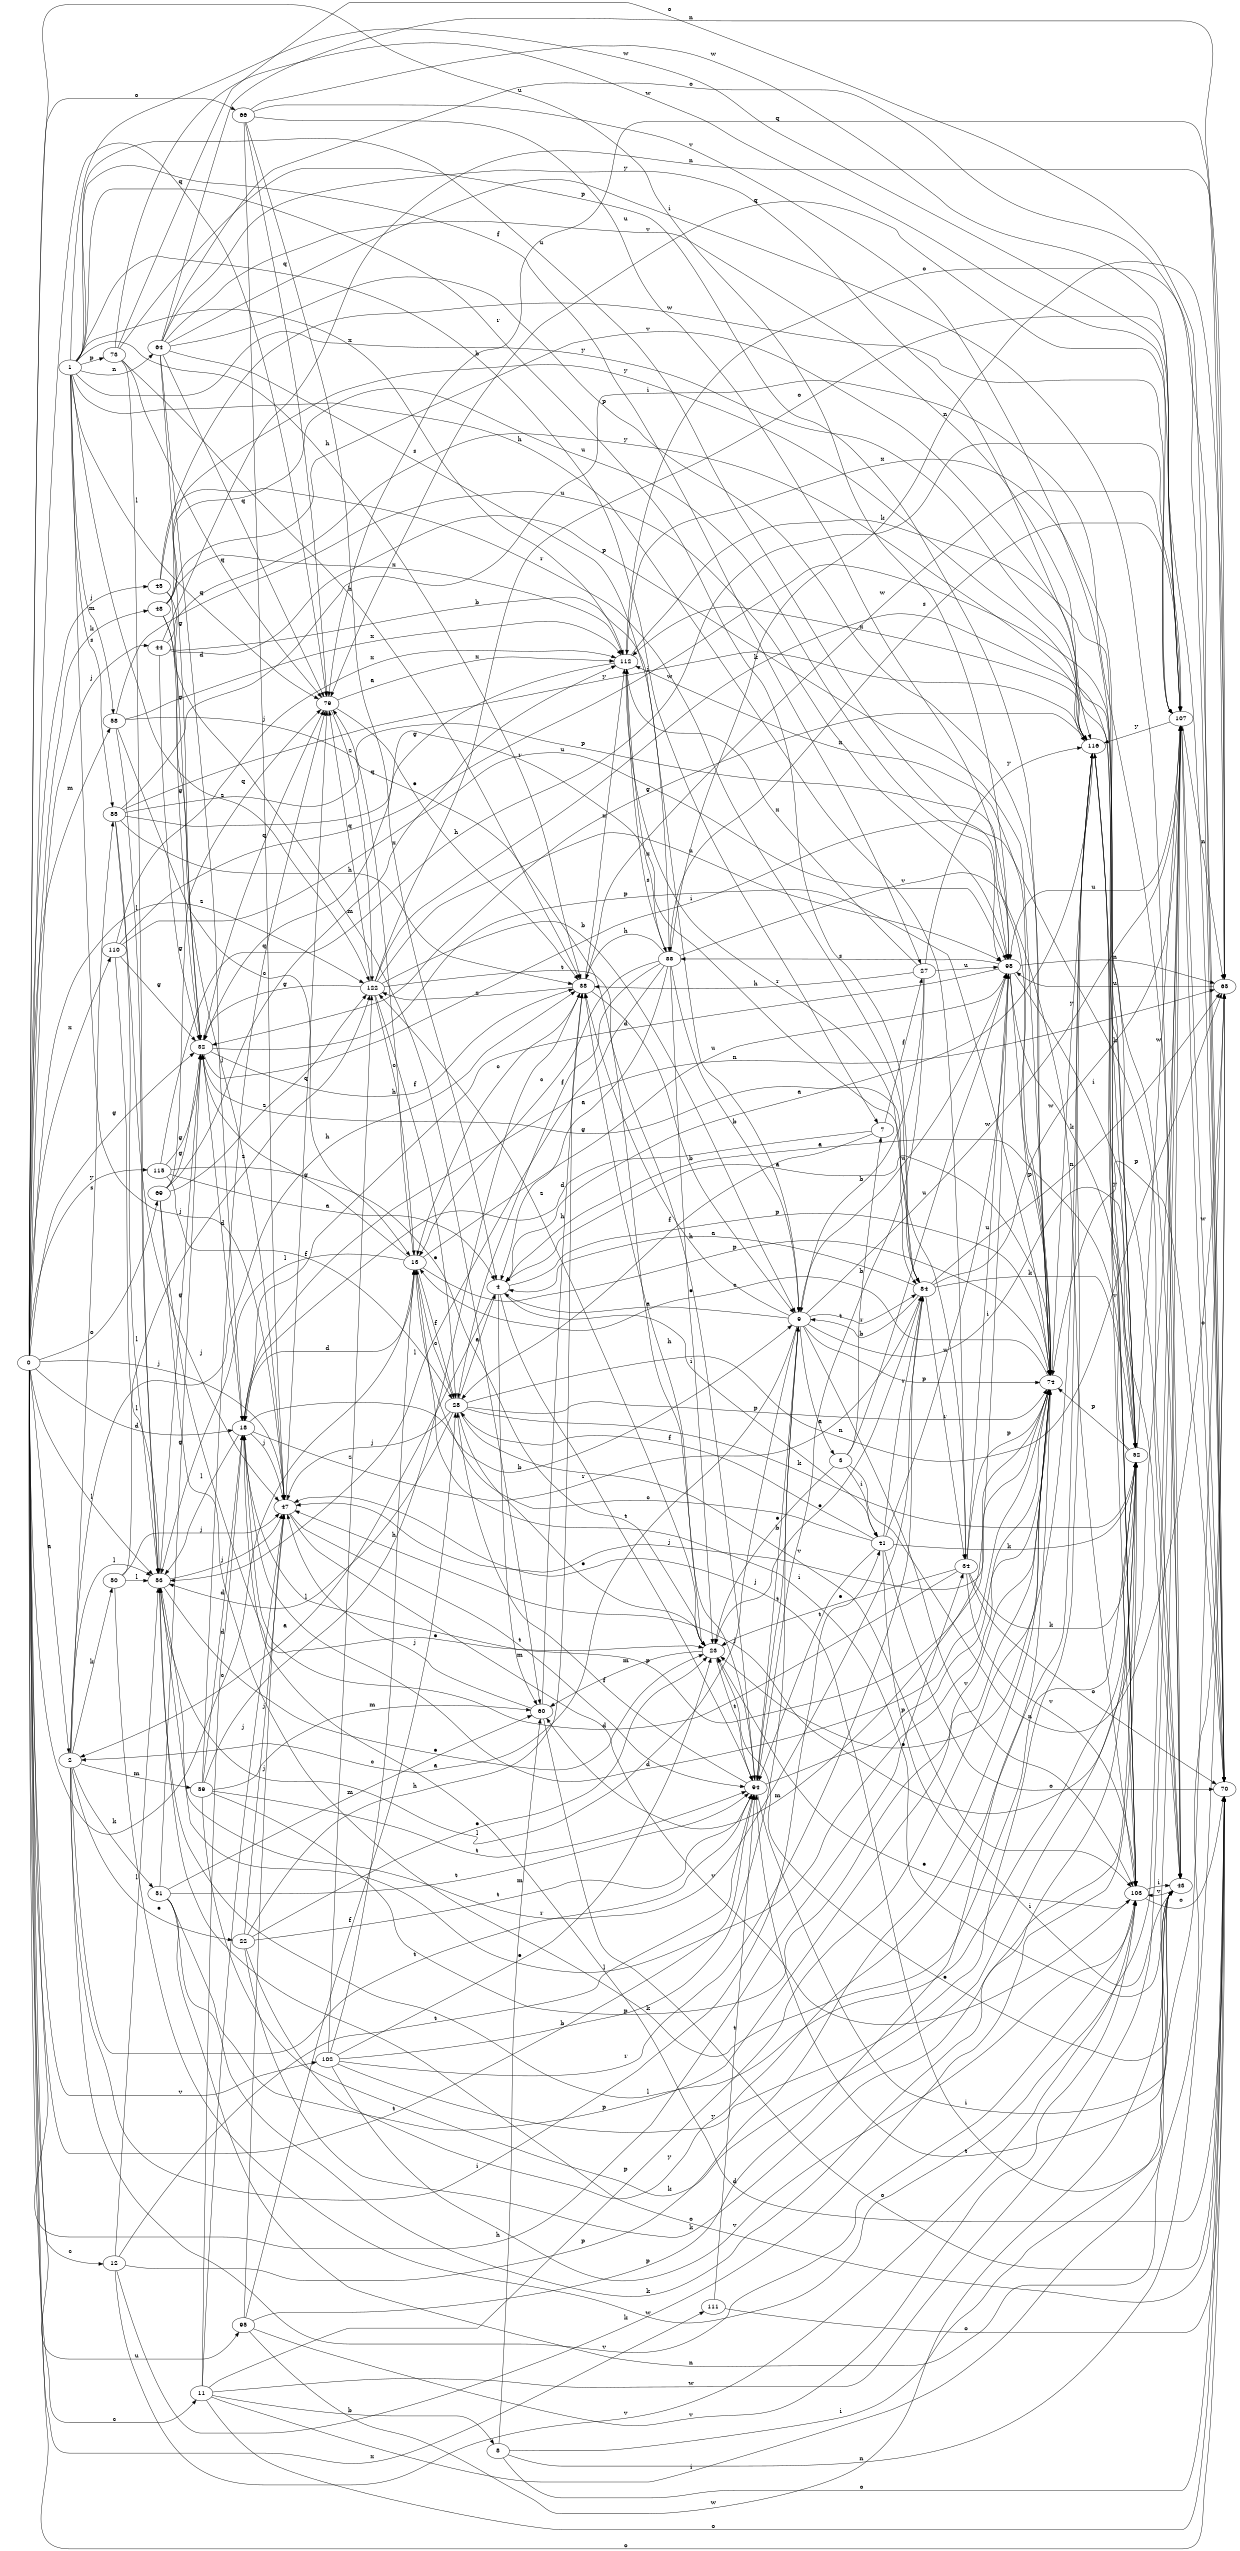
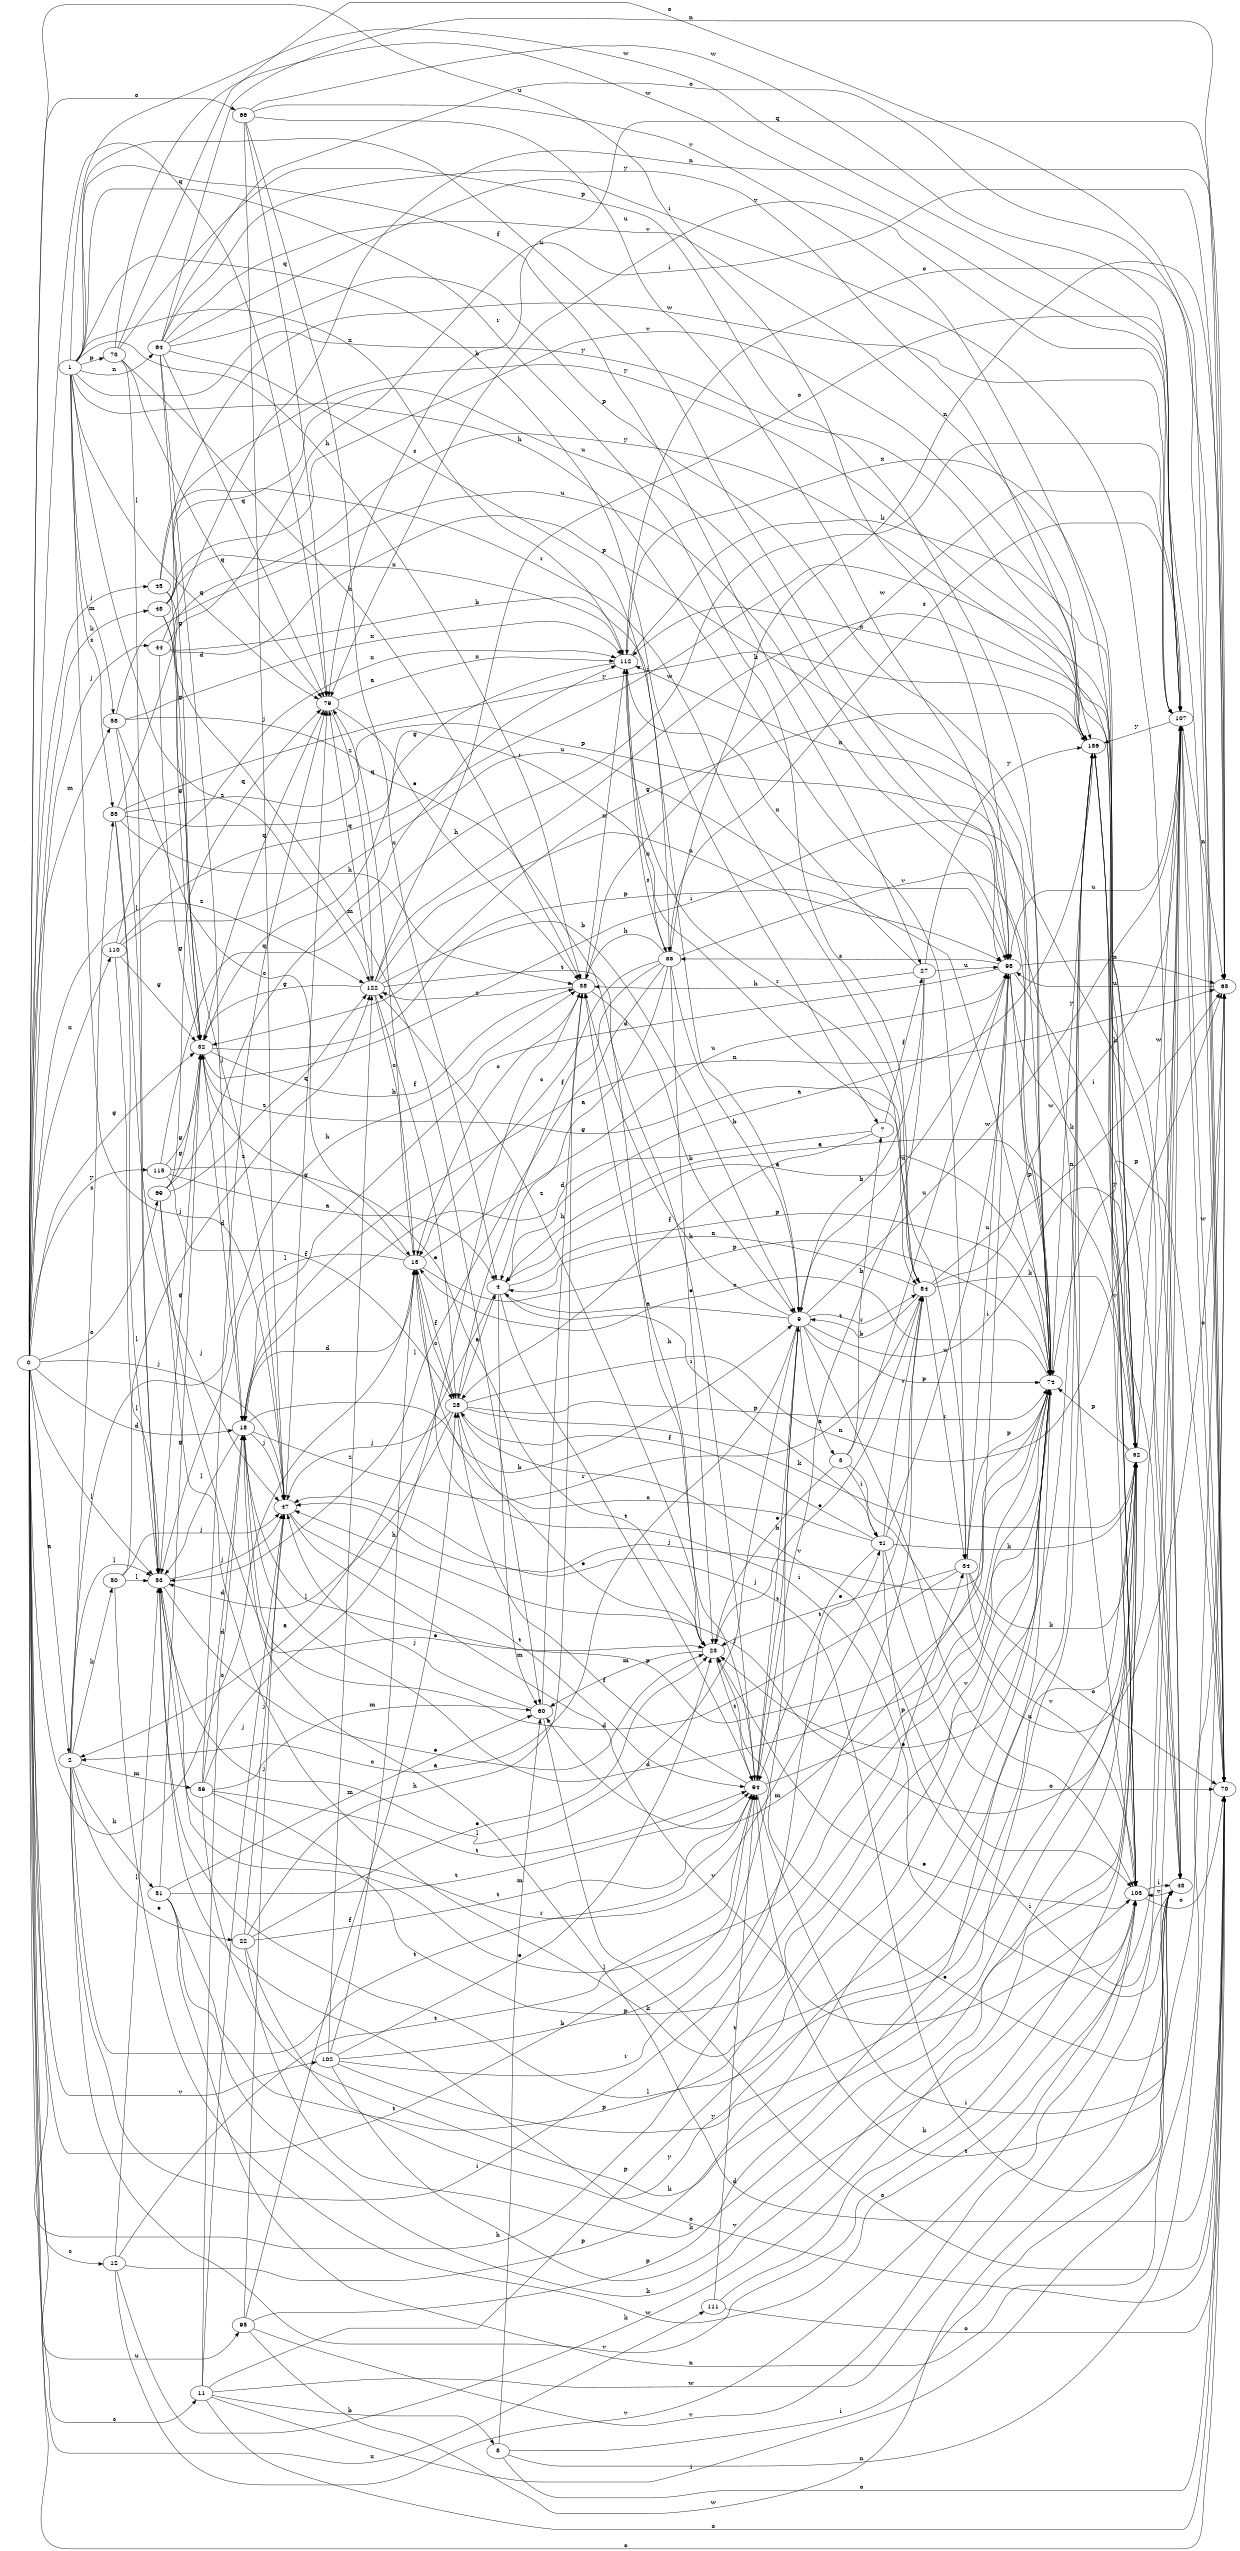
(756, 200) -> (756, 200)
(1095, 588) -> (838, 244)
(1093, 746) -> (1093, 746)
none -> (1078, 1962)
